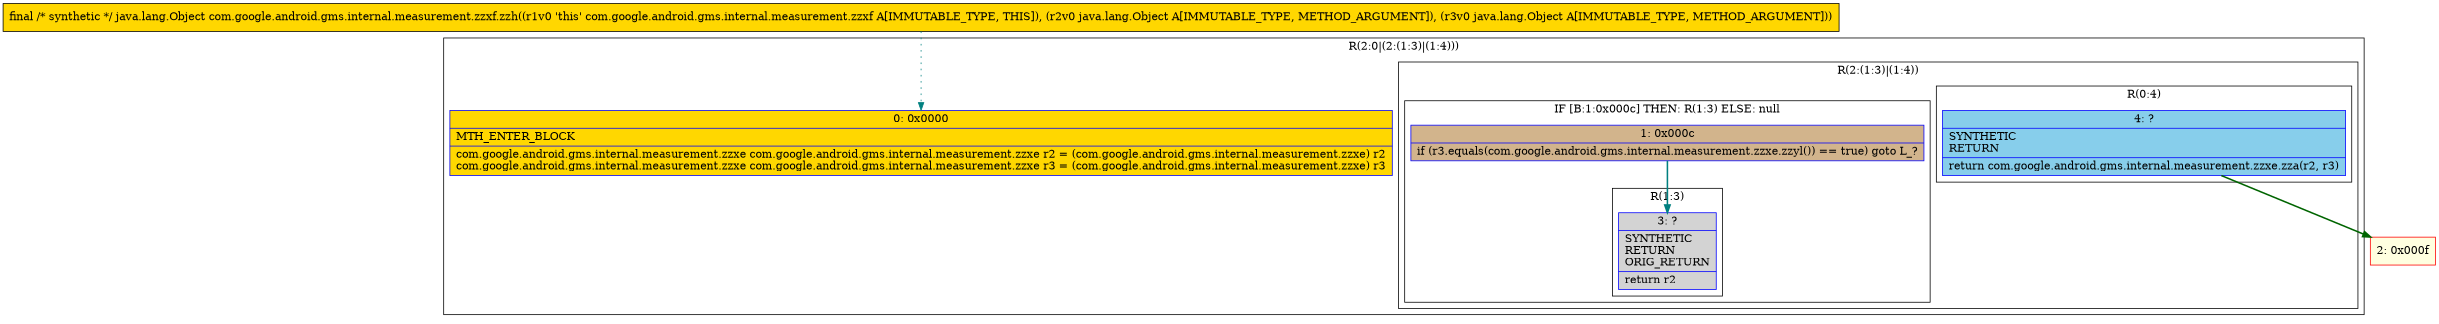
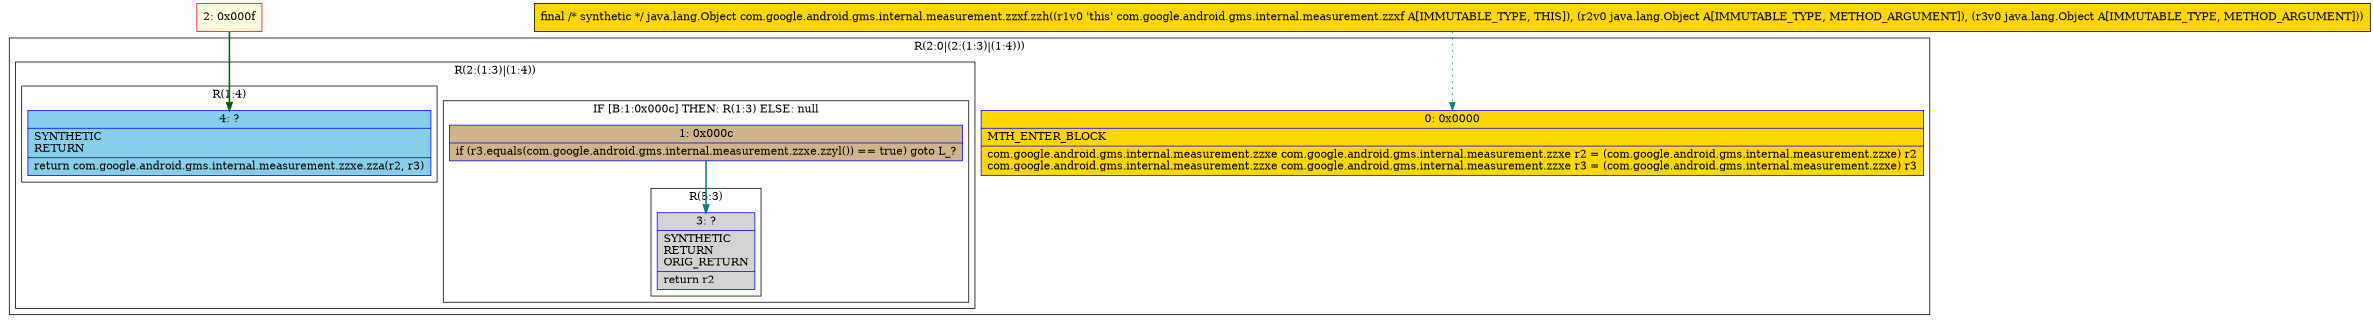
(2144, 95) -> (229, 95)
(1667, 197) -> (706, 197)
(2292, 205) -> (229, 67)
